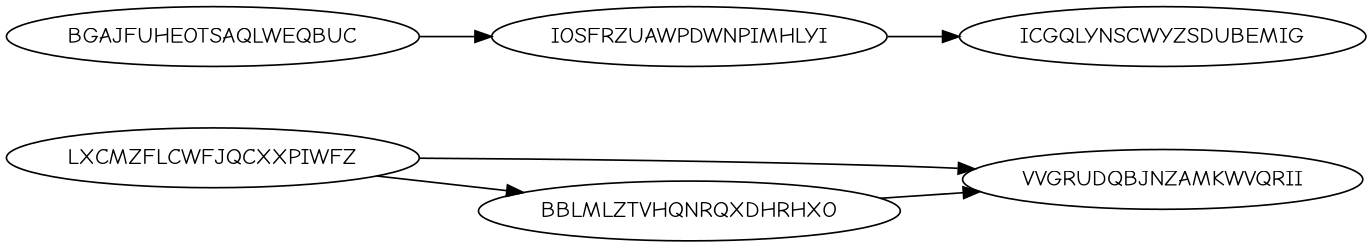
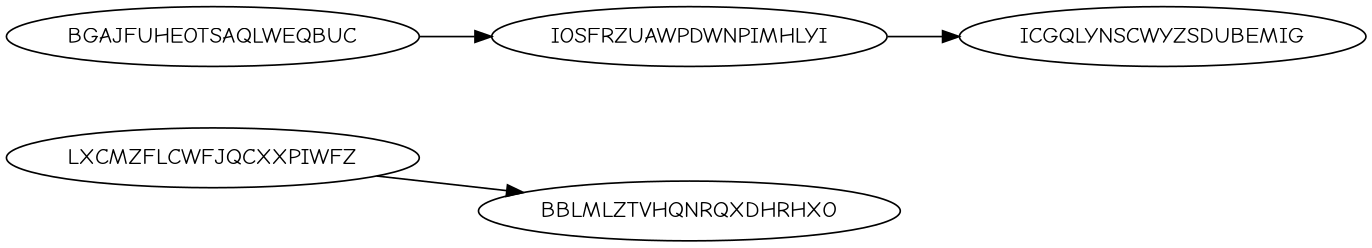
(1163, 179) -> none
